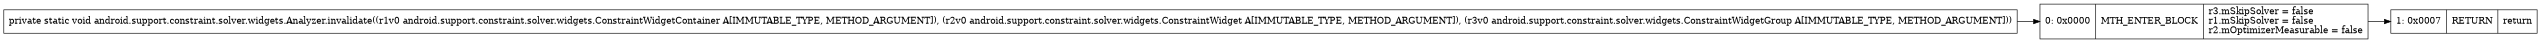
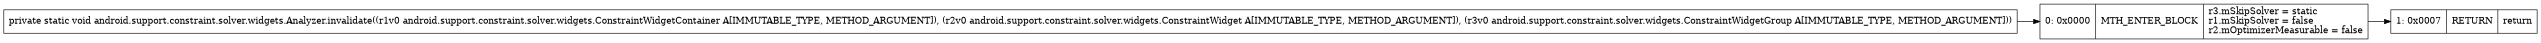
(2261, 12) -> (2263, 12)
